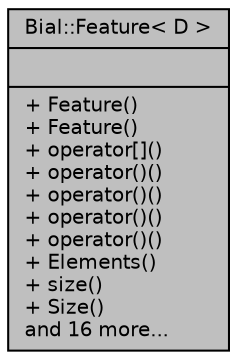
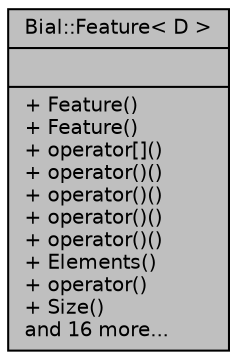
(64, 285) -> (87, 285)
